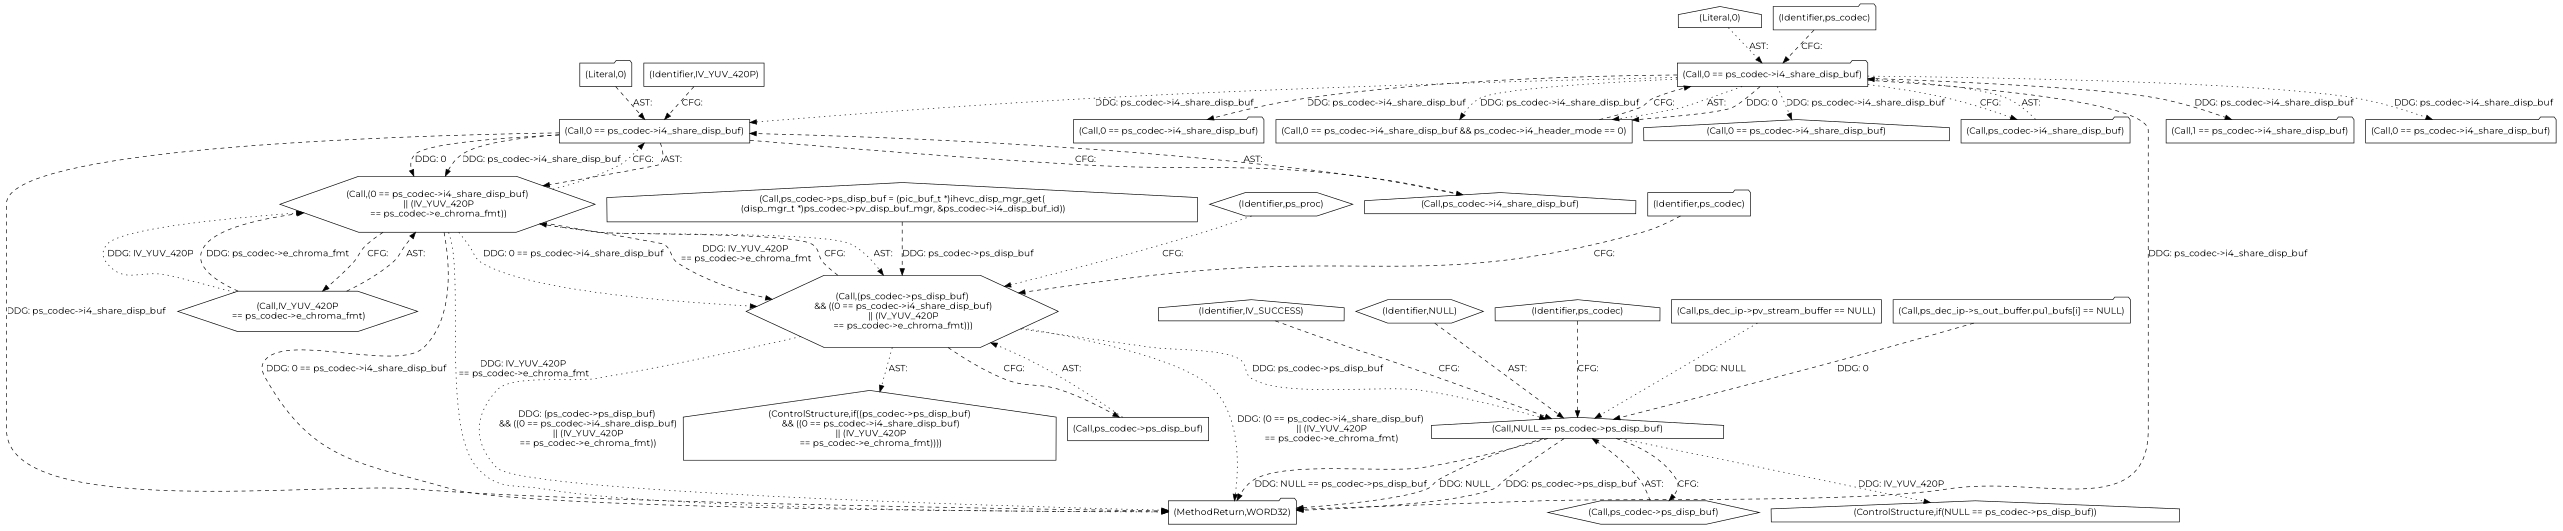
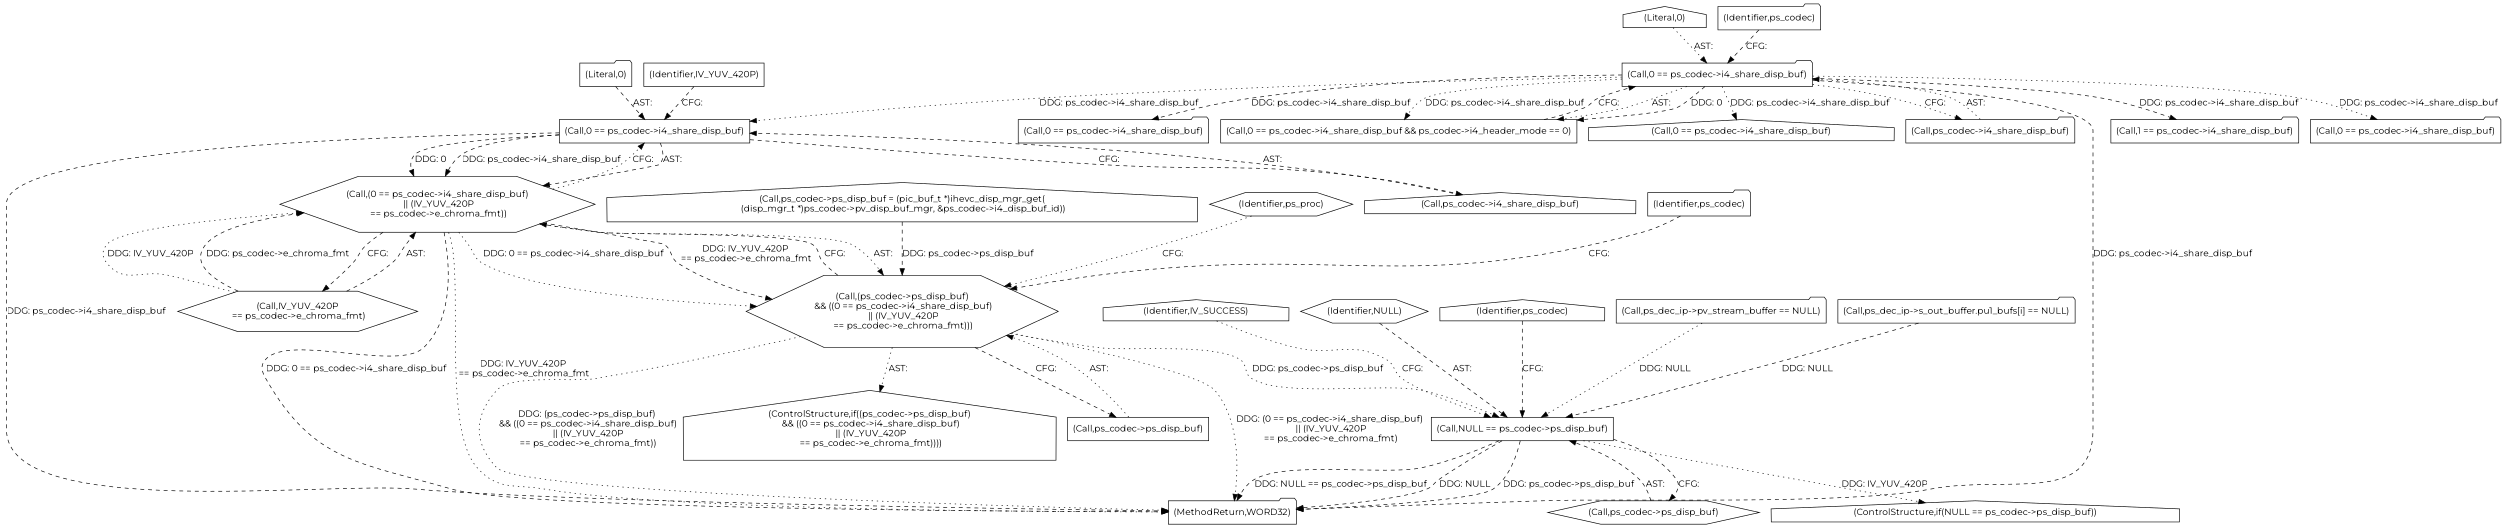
(1776, 311) -> (1721, 311)
(1411, 368) -> (1358, 350)
(1853, 369) -> (1807, 369)
(1578, 429) -> (1522, 429)
